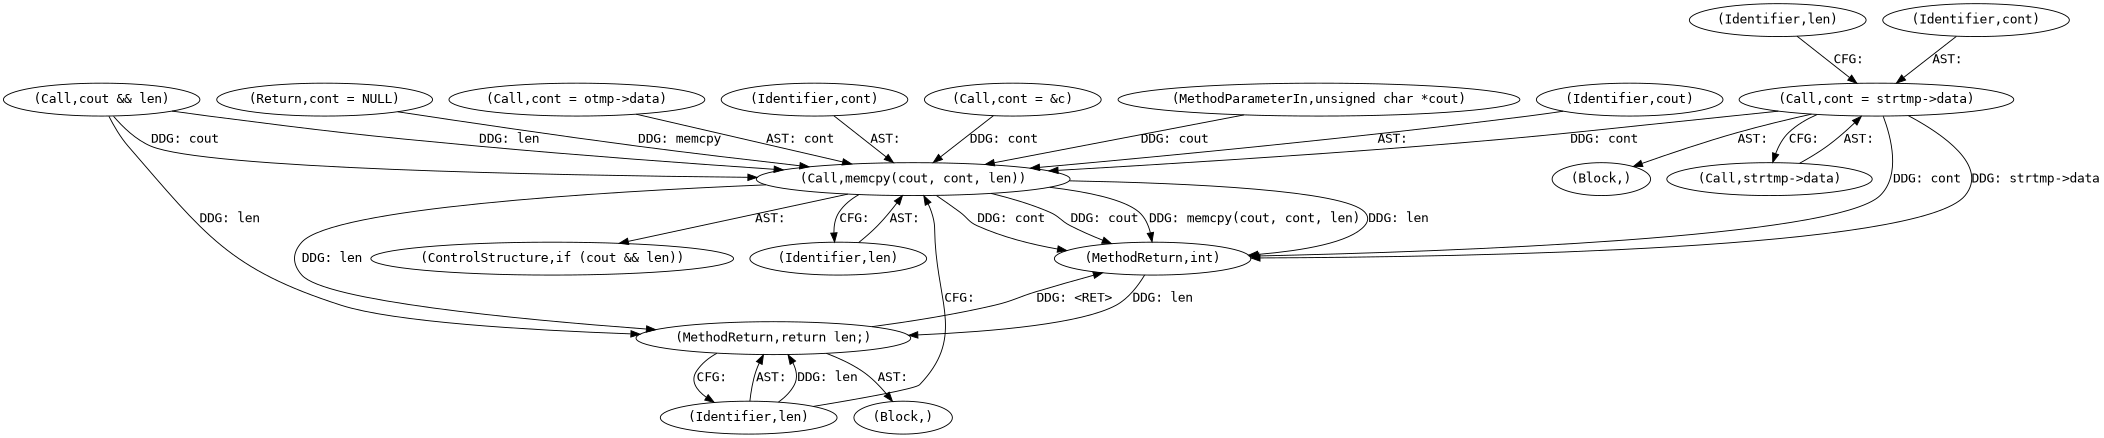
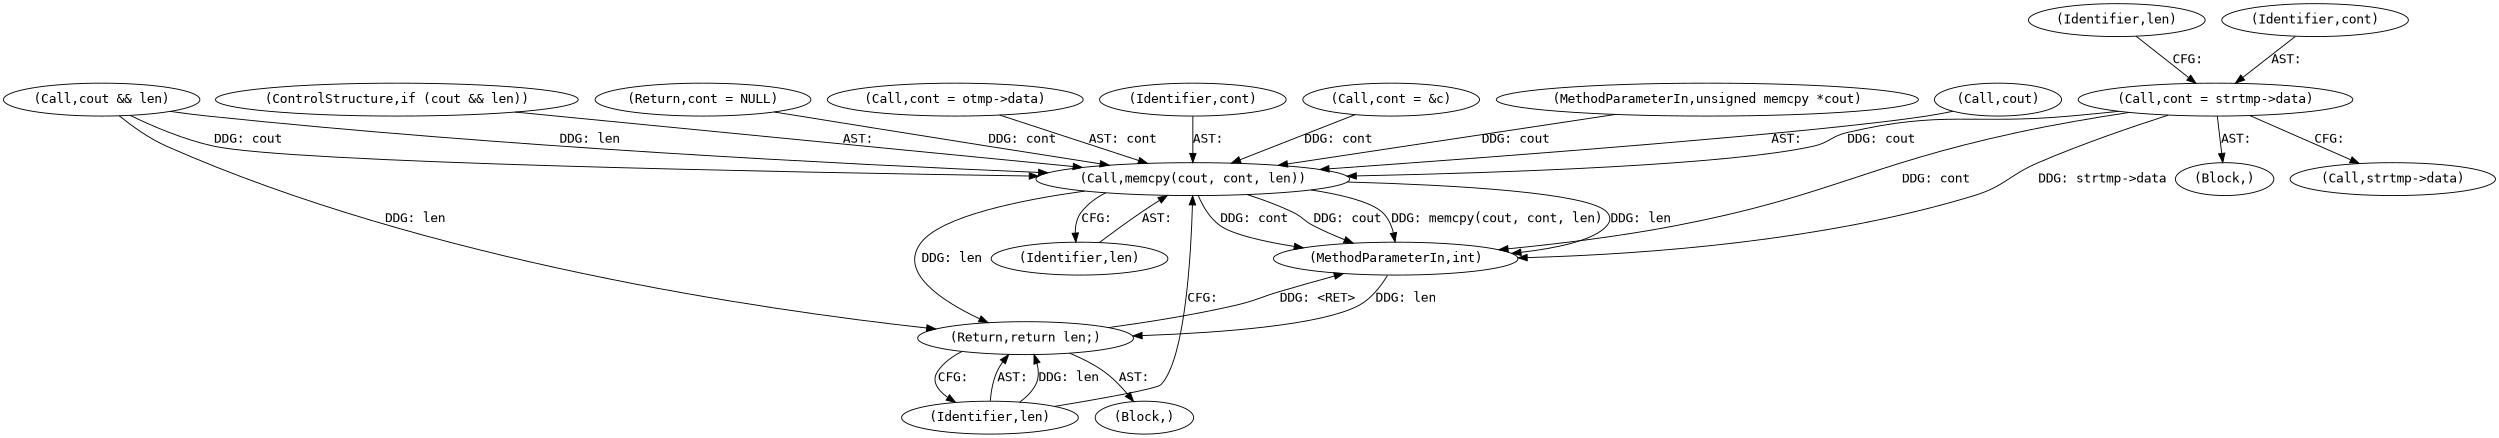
(1319, 100) -> (1707, 100)
(1630, 100) -> (1998, 100)
(680, 139) -> (1022, 139)
(1605, 139) -> (1881, 139)
(1829, 145) -> none
(738, 218) -> (794, 139)
(1153, 259) -> (1396, 259)
(773, 338) -> (1026, 338)
